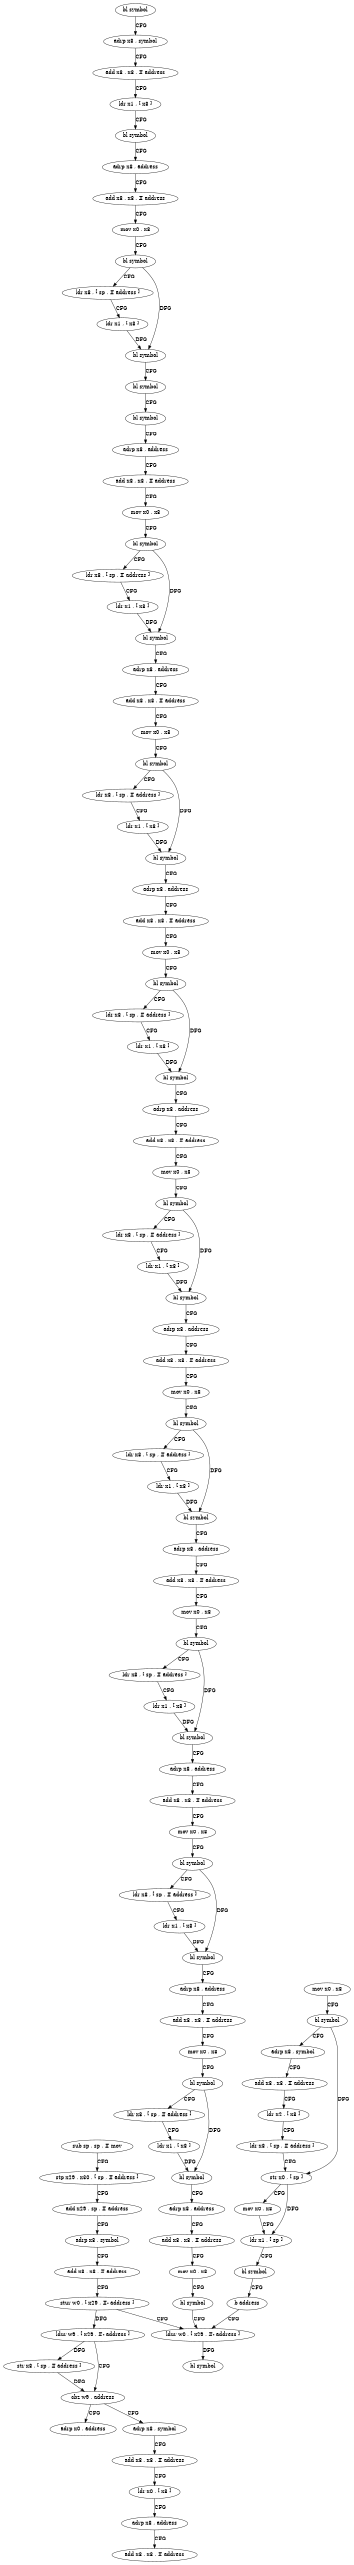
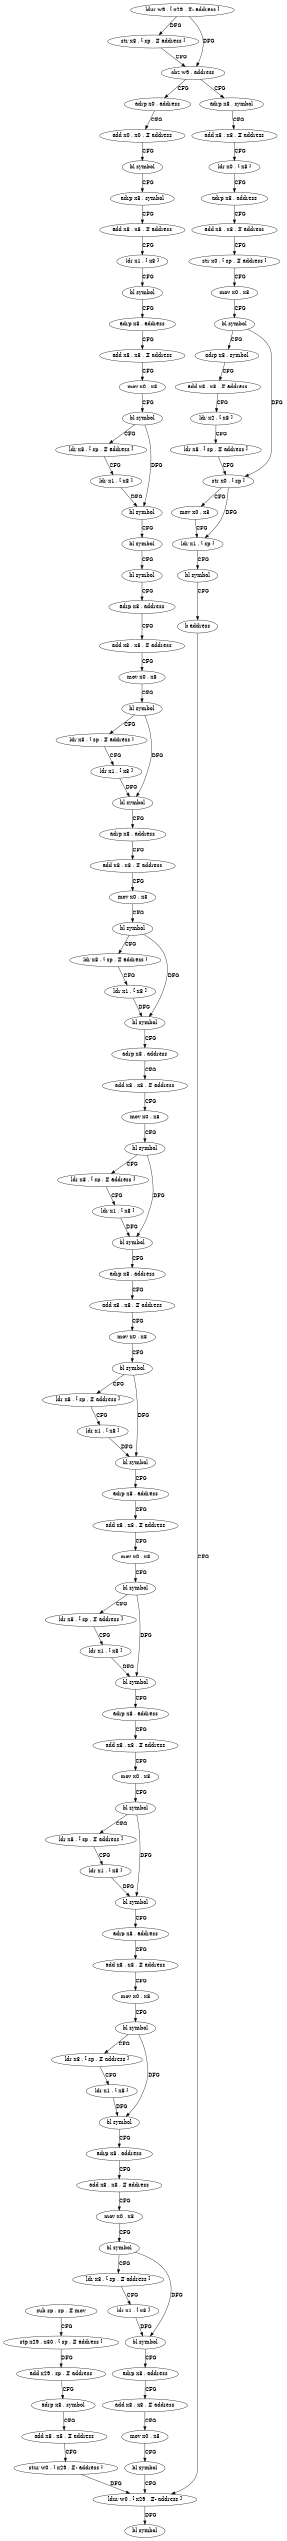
none -> (142, 136)
none -> (234, 261)
(103, 2194) -> (67, 2358)
(95, 2317) -> none
(163, 2319) -> (116, 2484)
(104, 2366) -> (209, 42)
(80, 2382) -> (181, 57)
